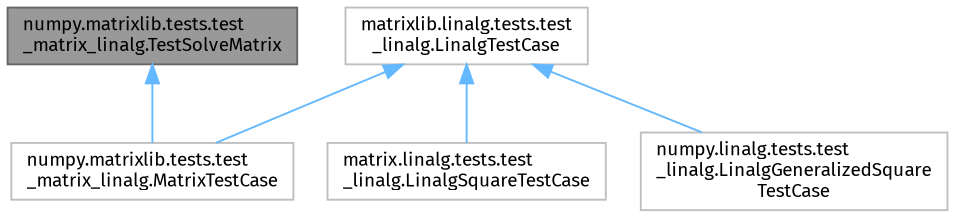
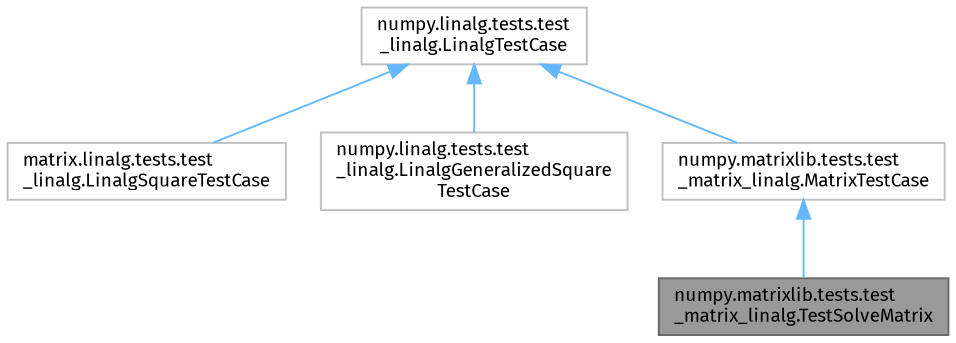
(467, 36) -> (474, 36)
(152, 113) -> (804, 249)
